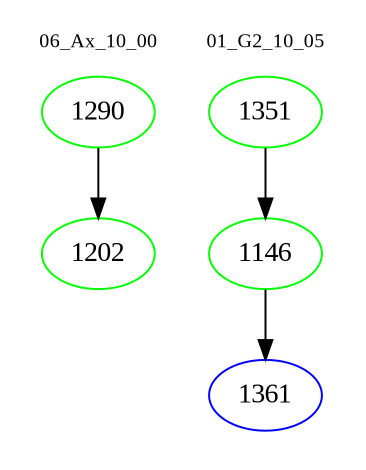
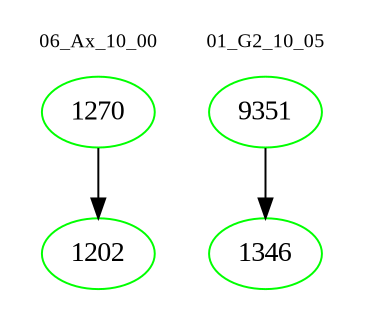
(98, 112) -> (98, 112)
(266, 112) -> (266, 112)
(266, 254) -> (266, 254)
(266, 395) -> none
